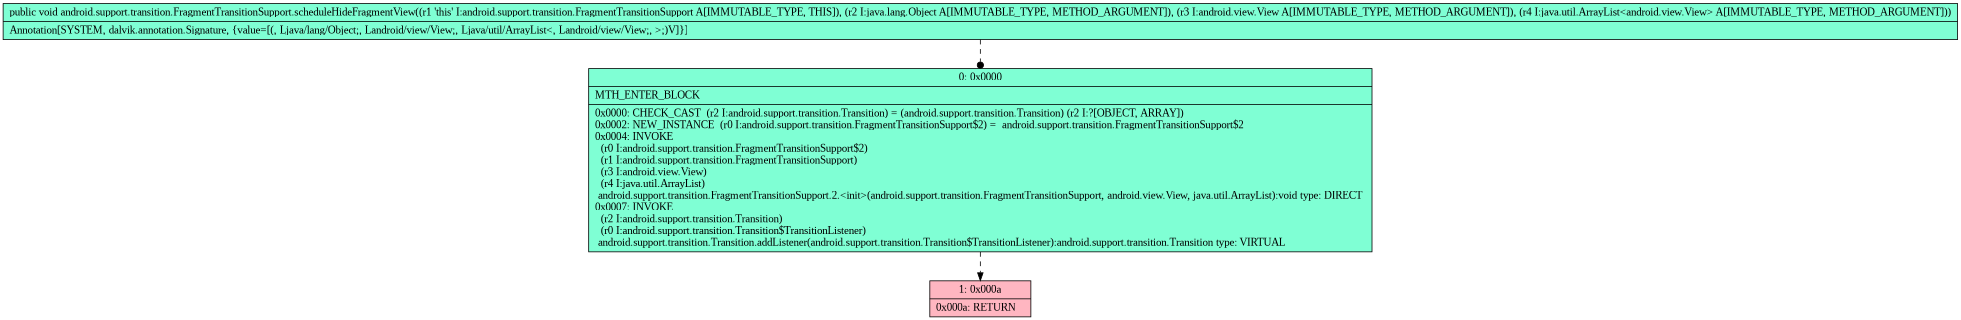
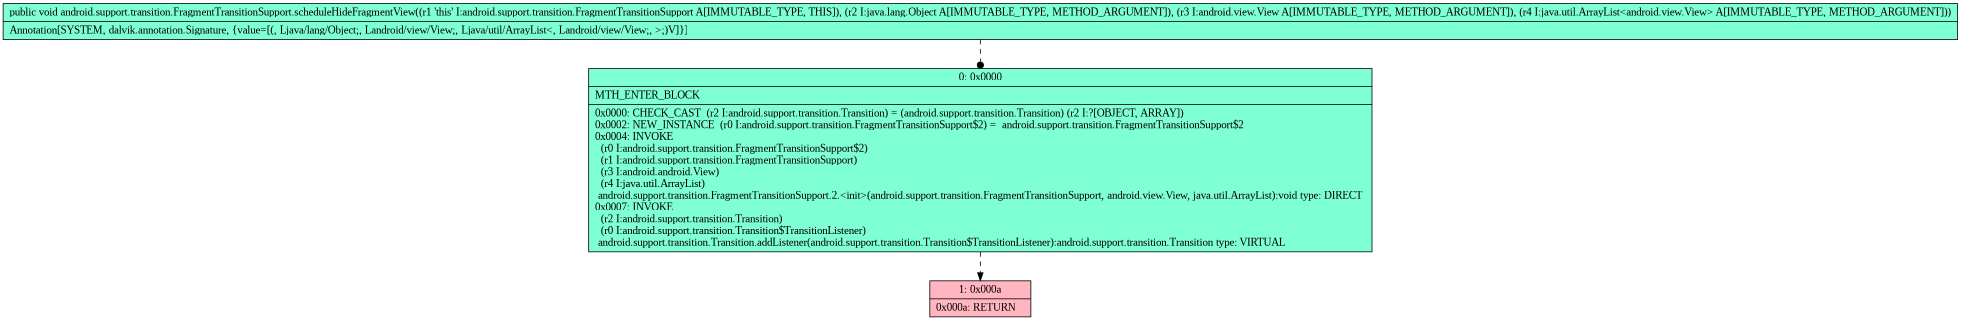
(651, 172) -> (657, 172)
